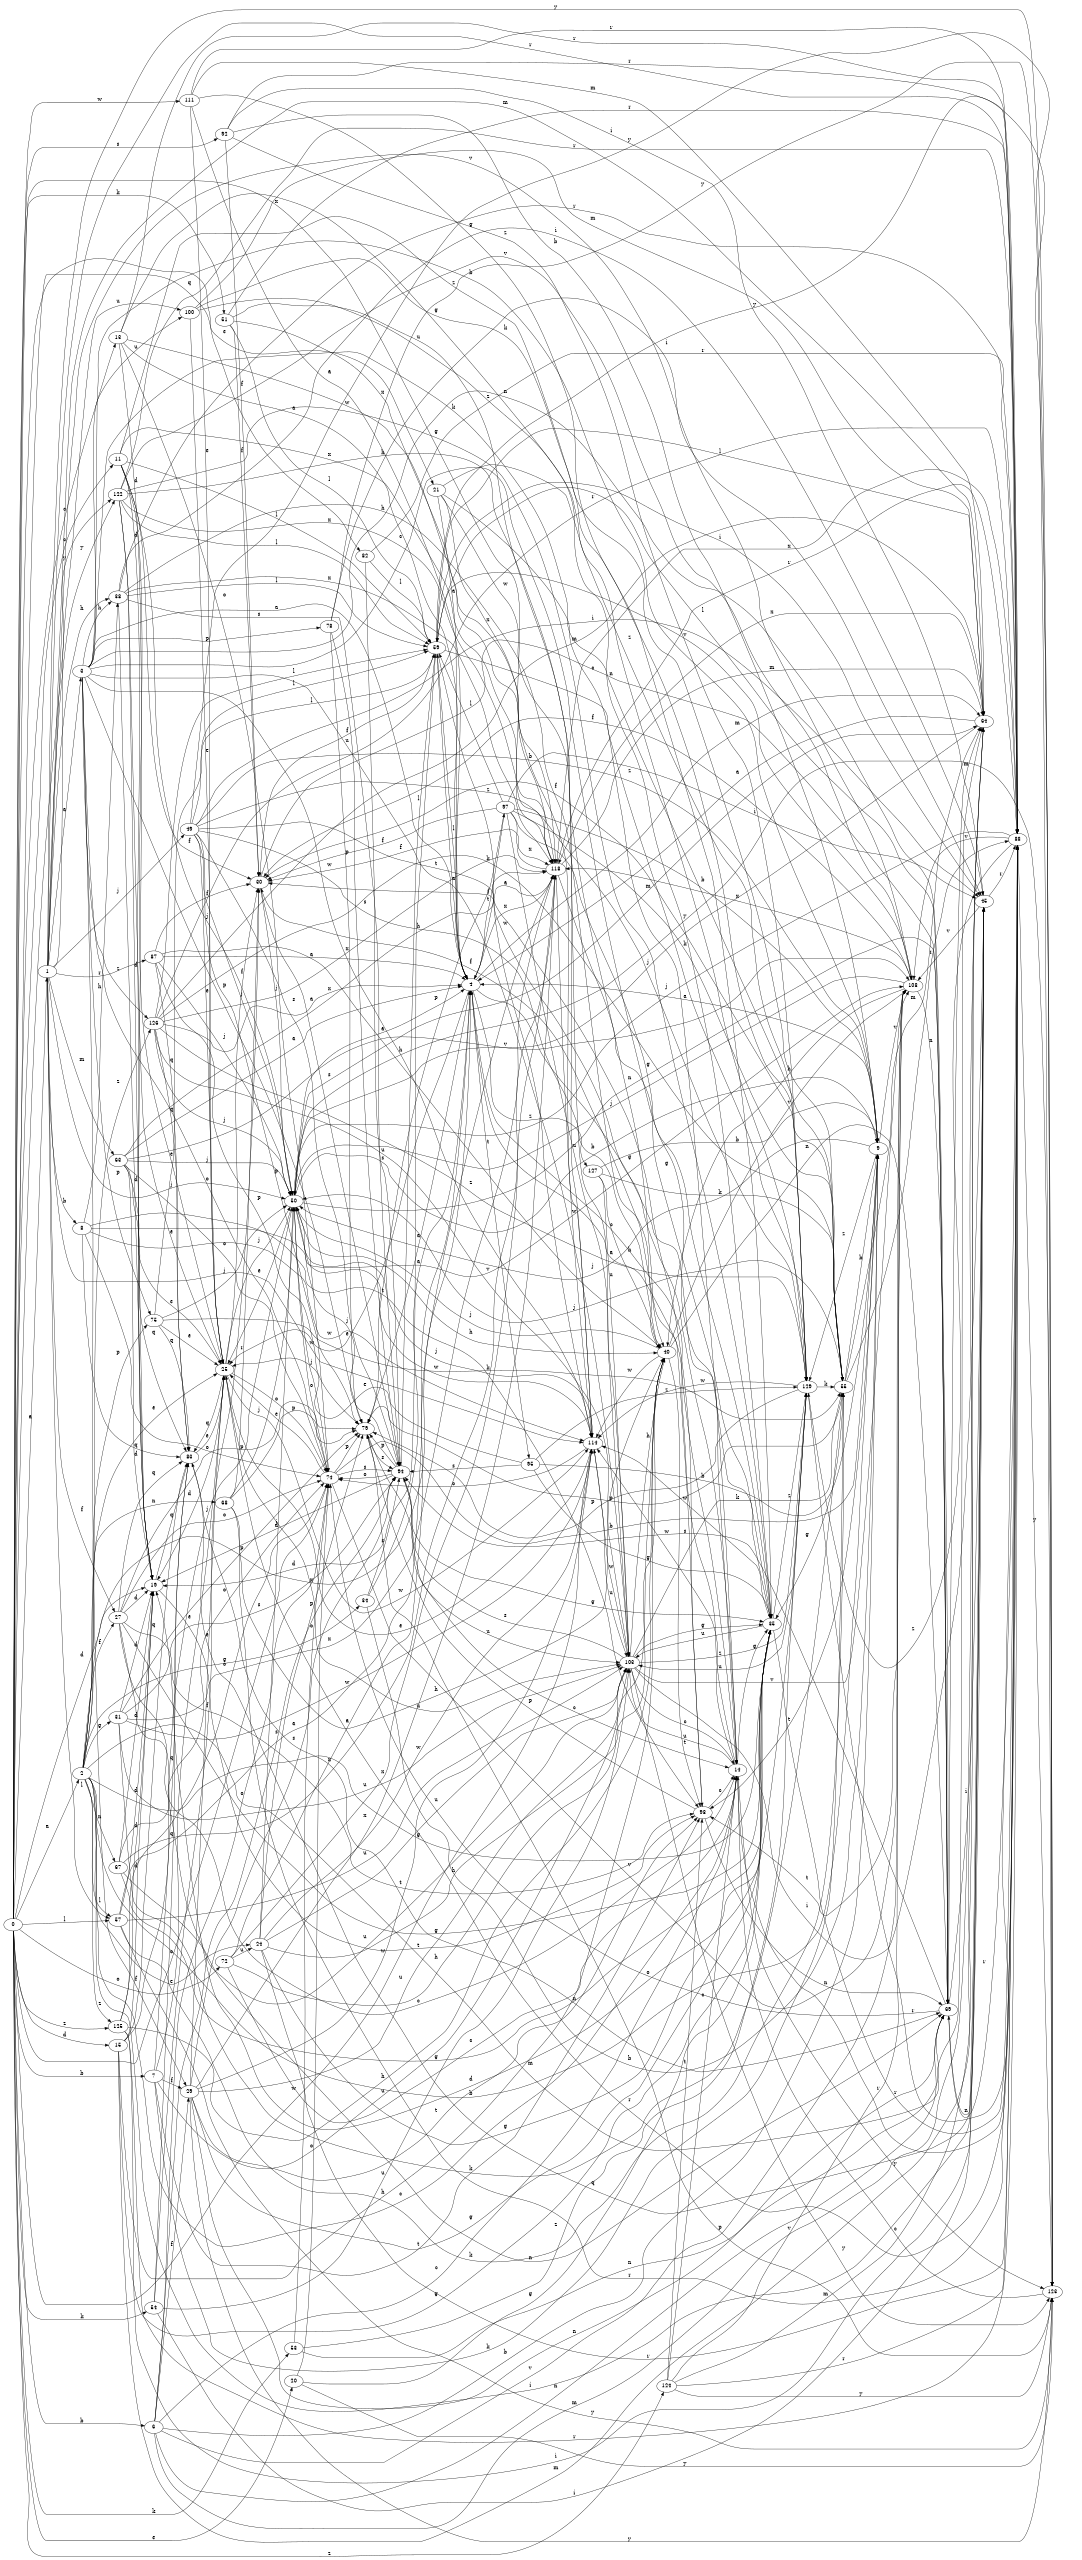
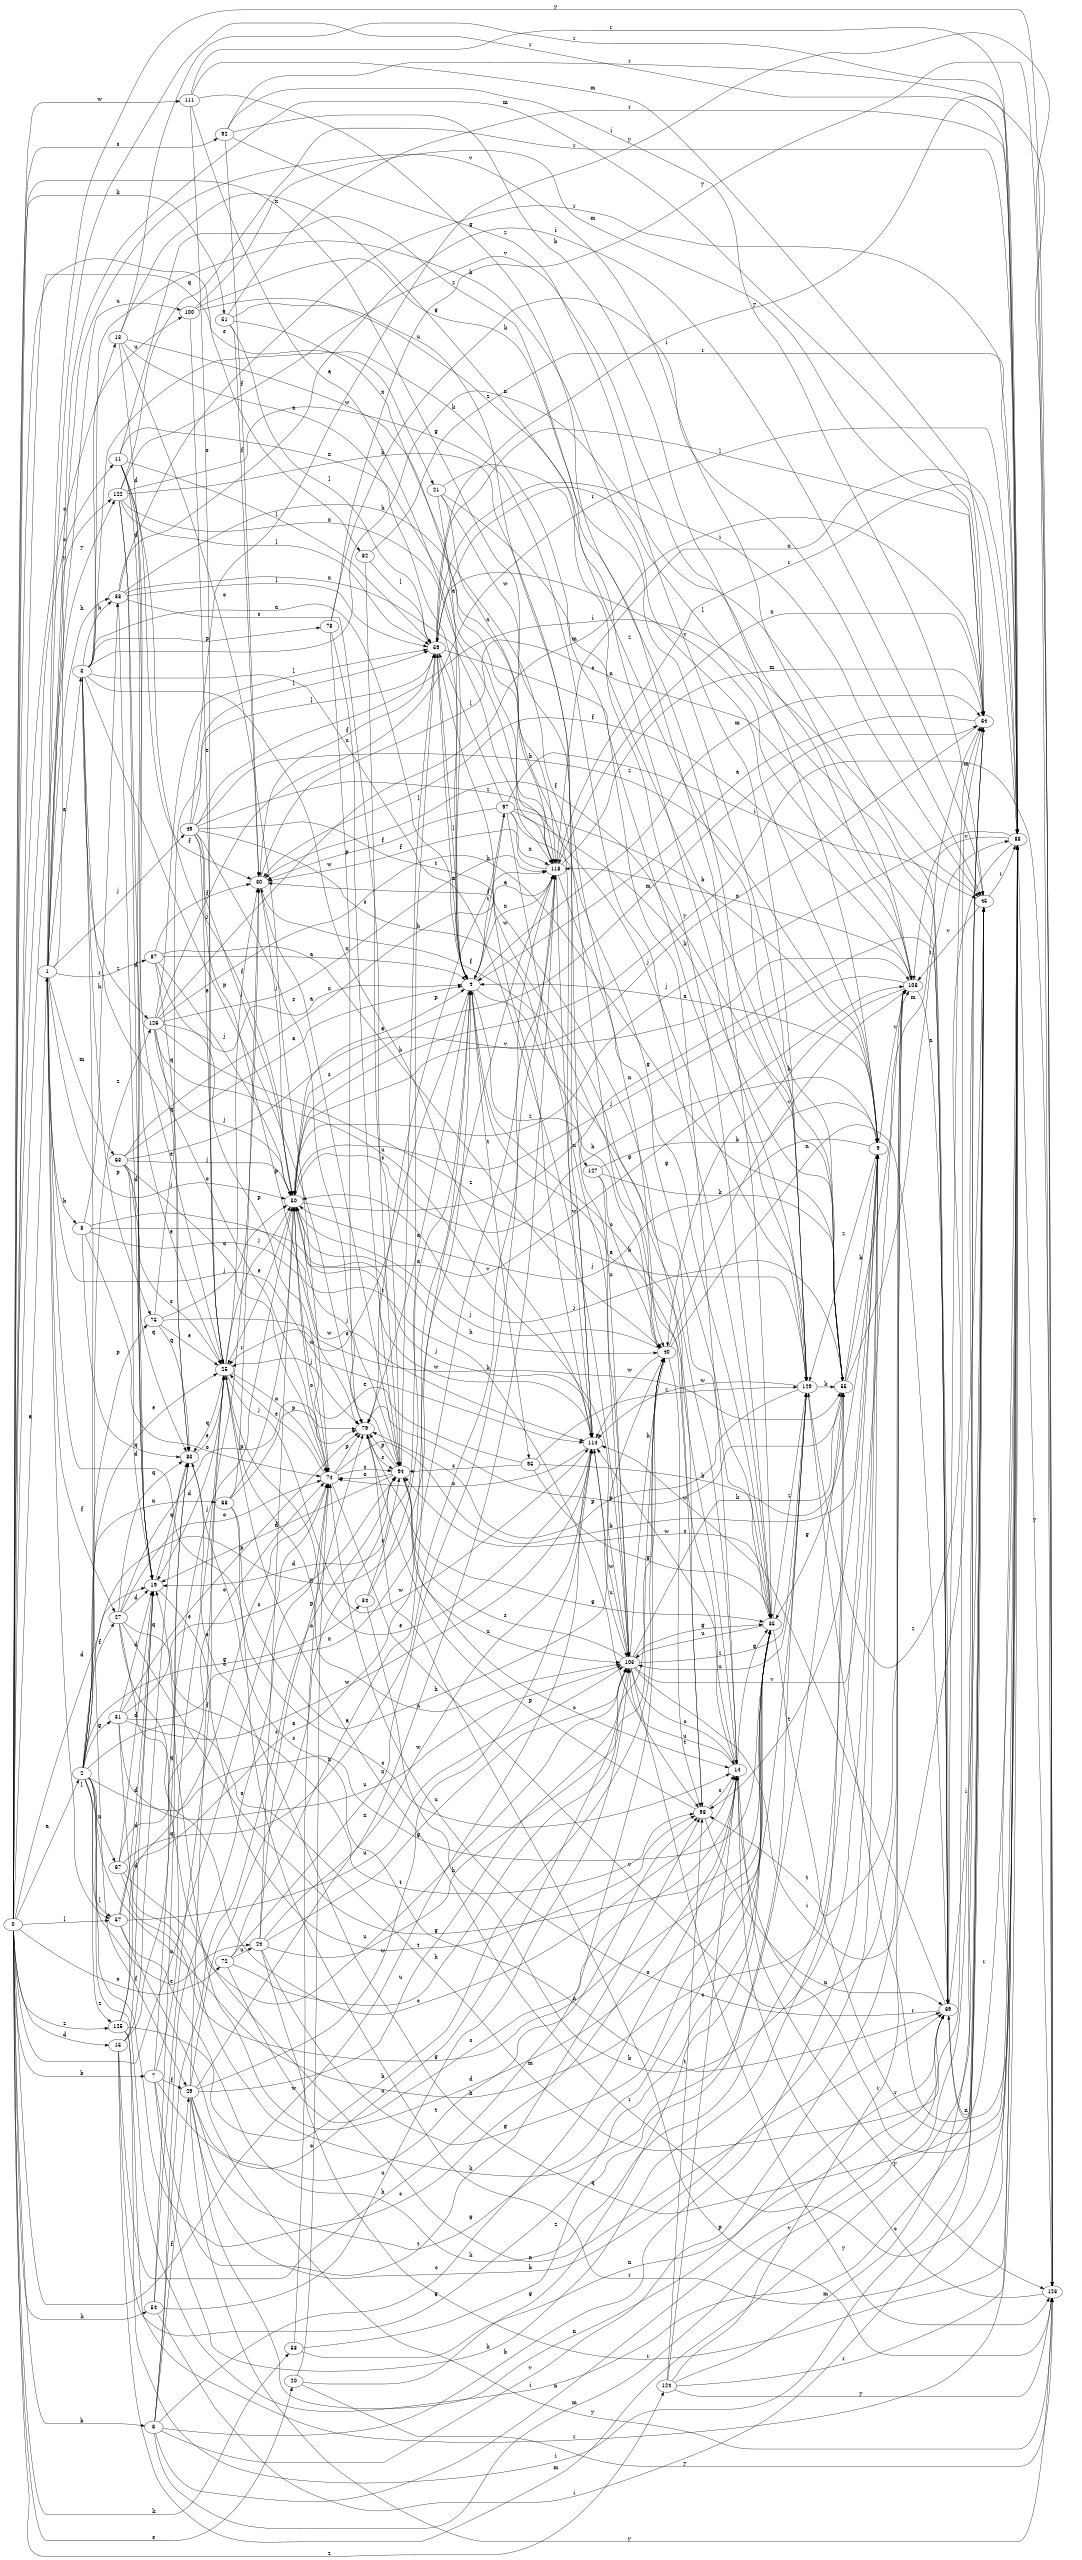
(594, 862) -> (195, 1556)
none -> (818, 2053)
